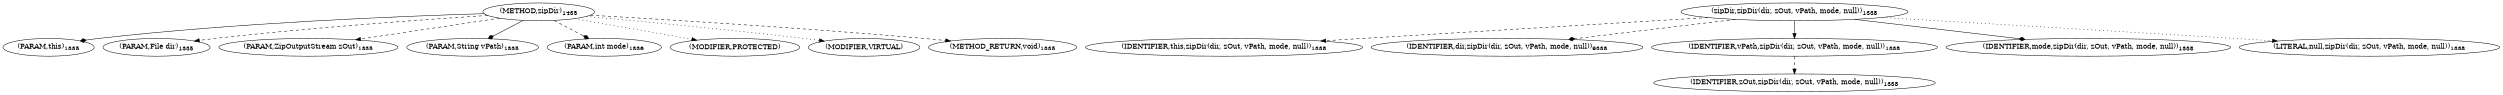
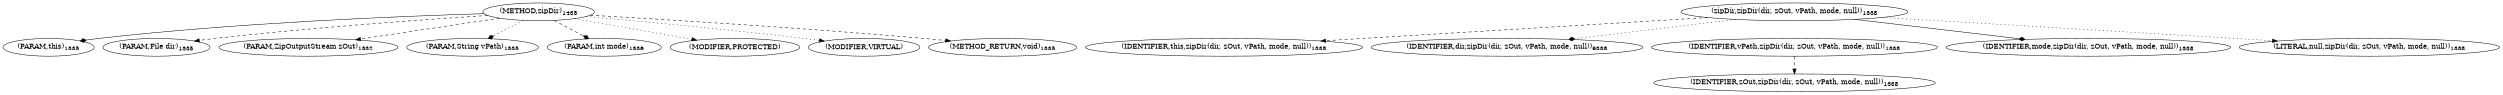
(1794, 27) -> none
(508, 28) -> (508, 28)
(1655, 29) -> (1655, 29)
(366, 47) -> (366, 47)
